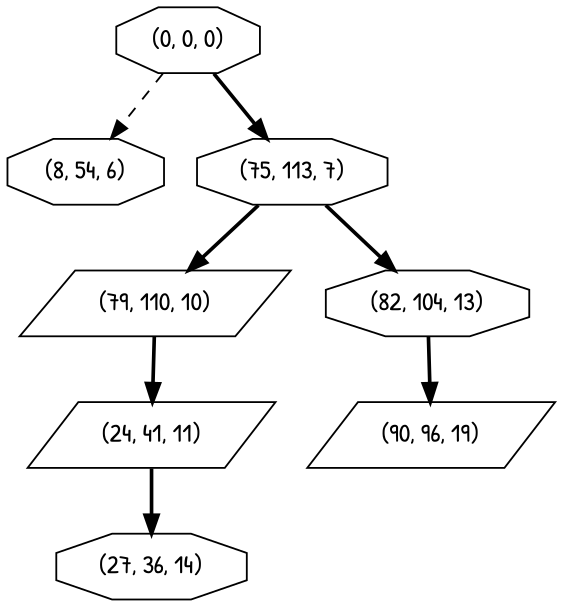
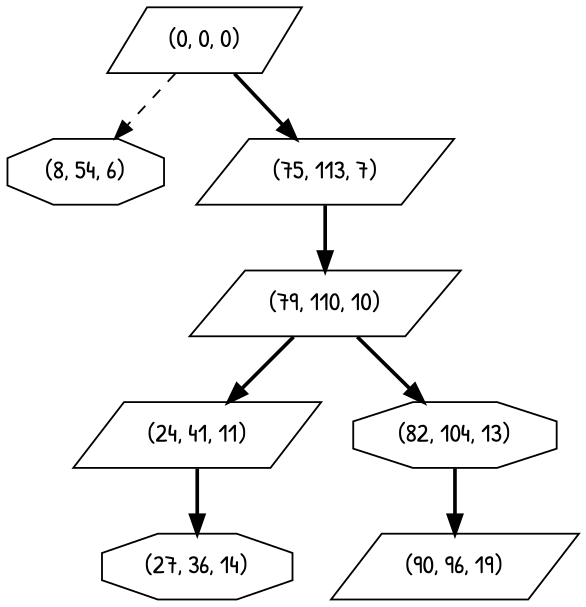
(188, 40) -> (205, 40)
(292, 172) -> (325, 172)
(353, 231) -> (384, 363)
